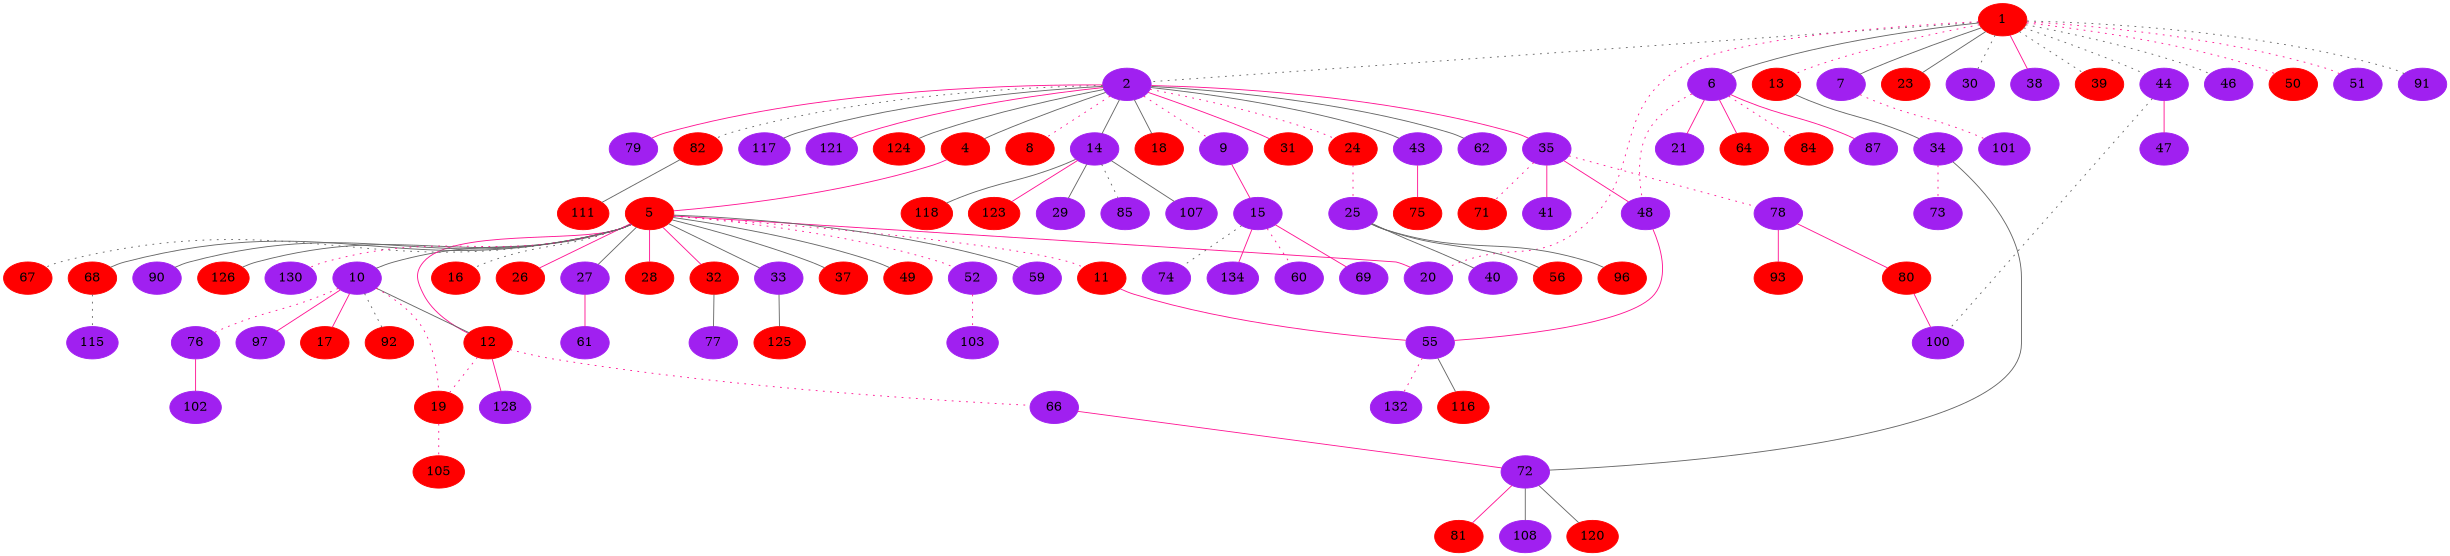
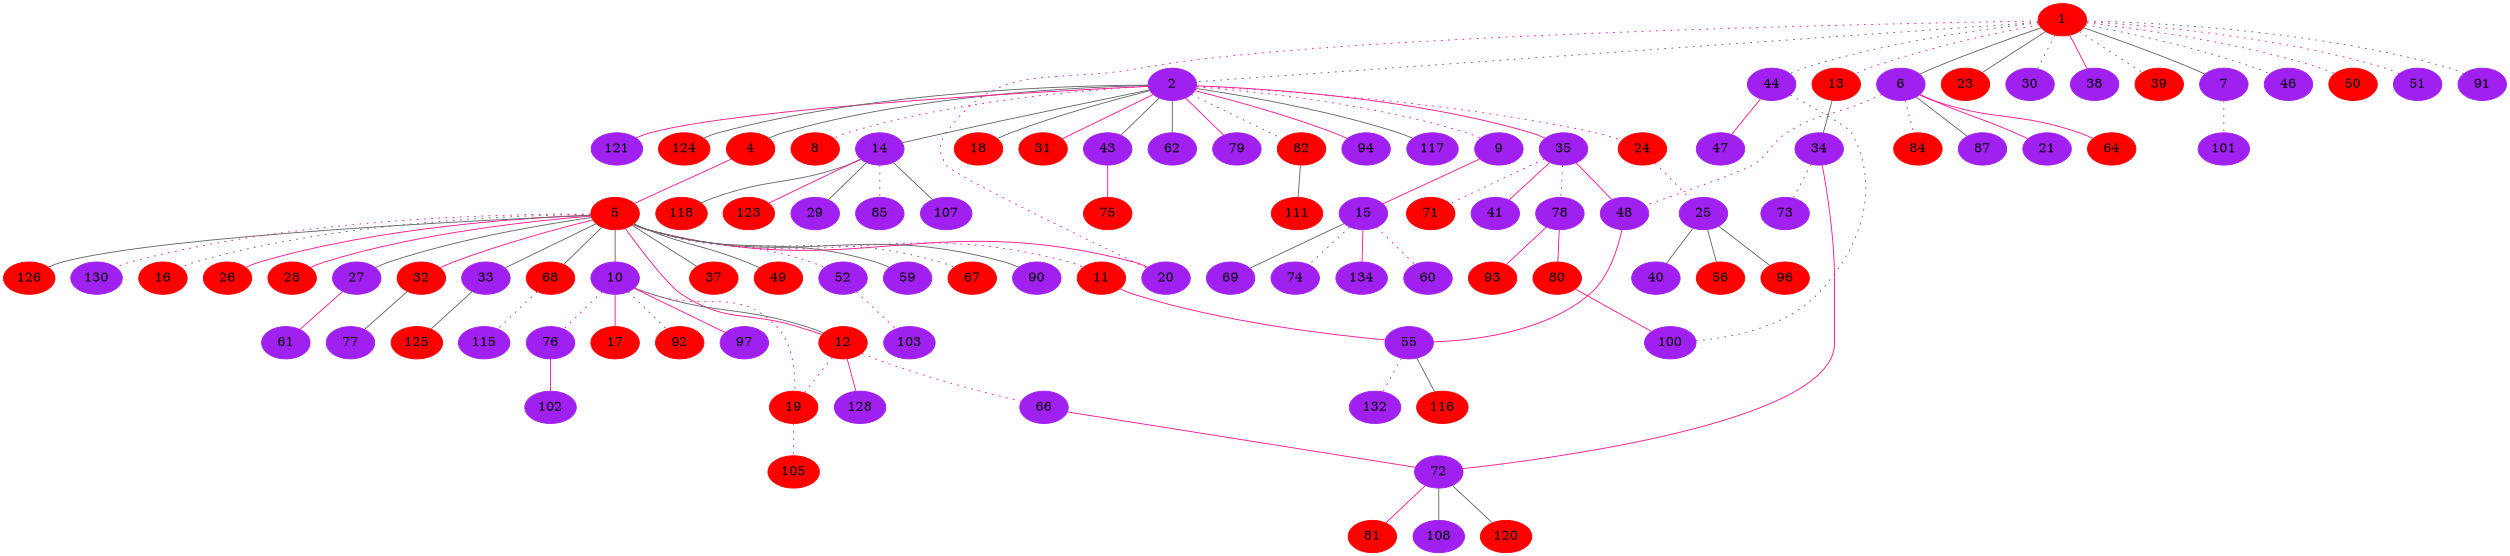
(1793, 117) -> (1942, 117)
none -> (1366, 149)
(1311, 246) -> (1297, 246)
(1902, 425) -> (1749, 411)
